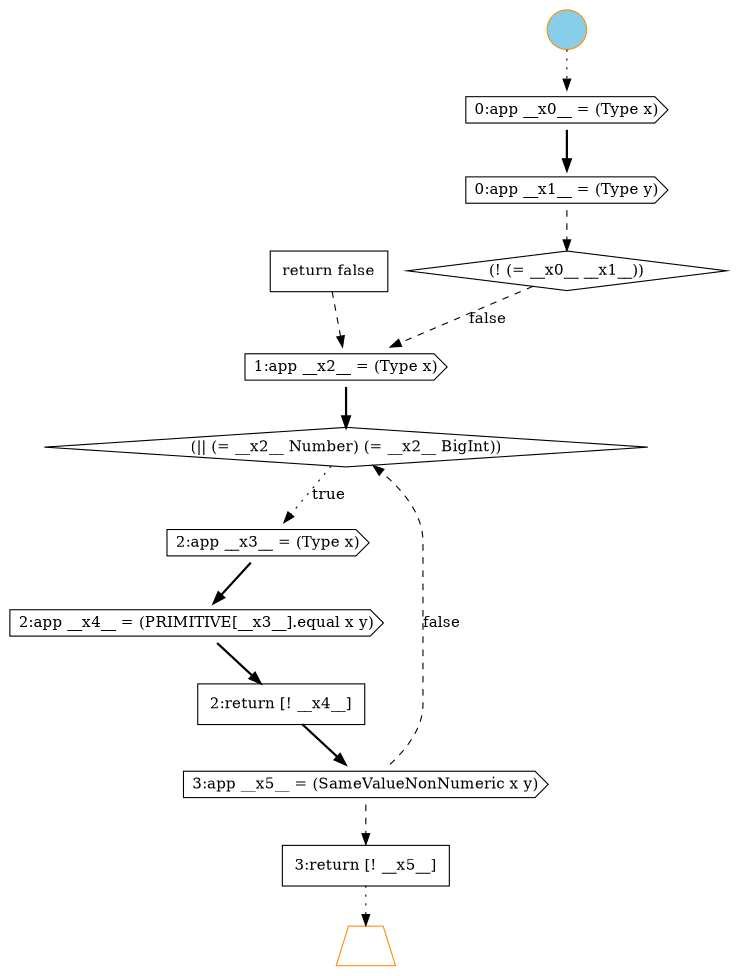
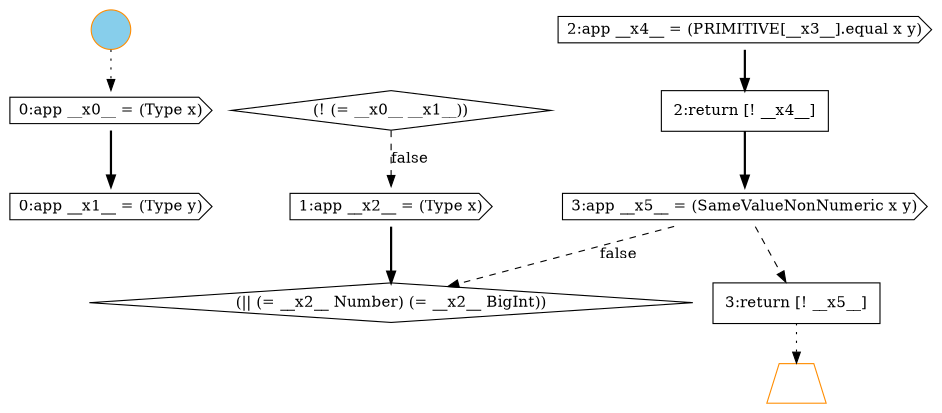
(567, 225) -> none
(328, 271) -> none
(268, 543) -> none
